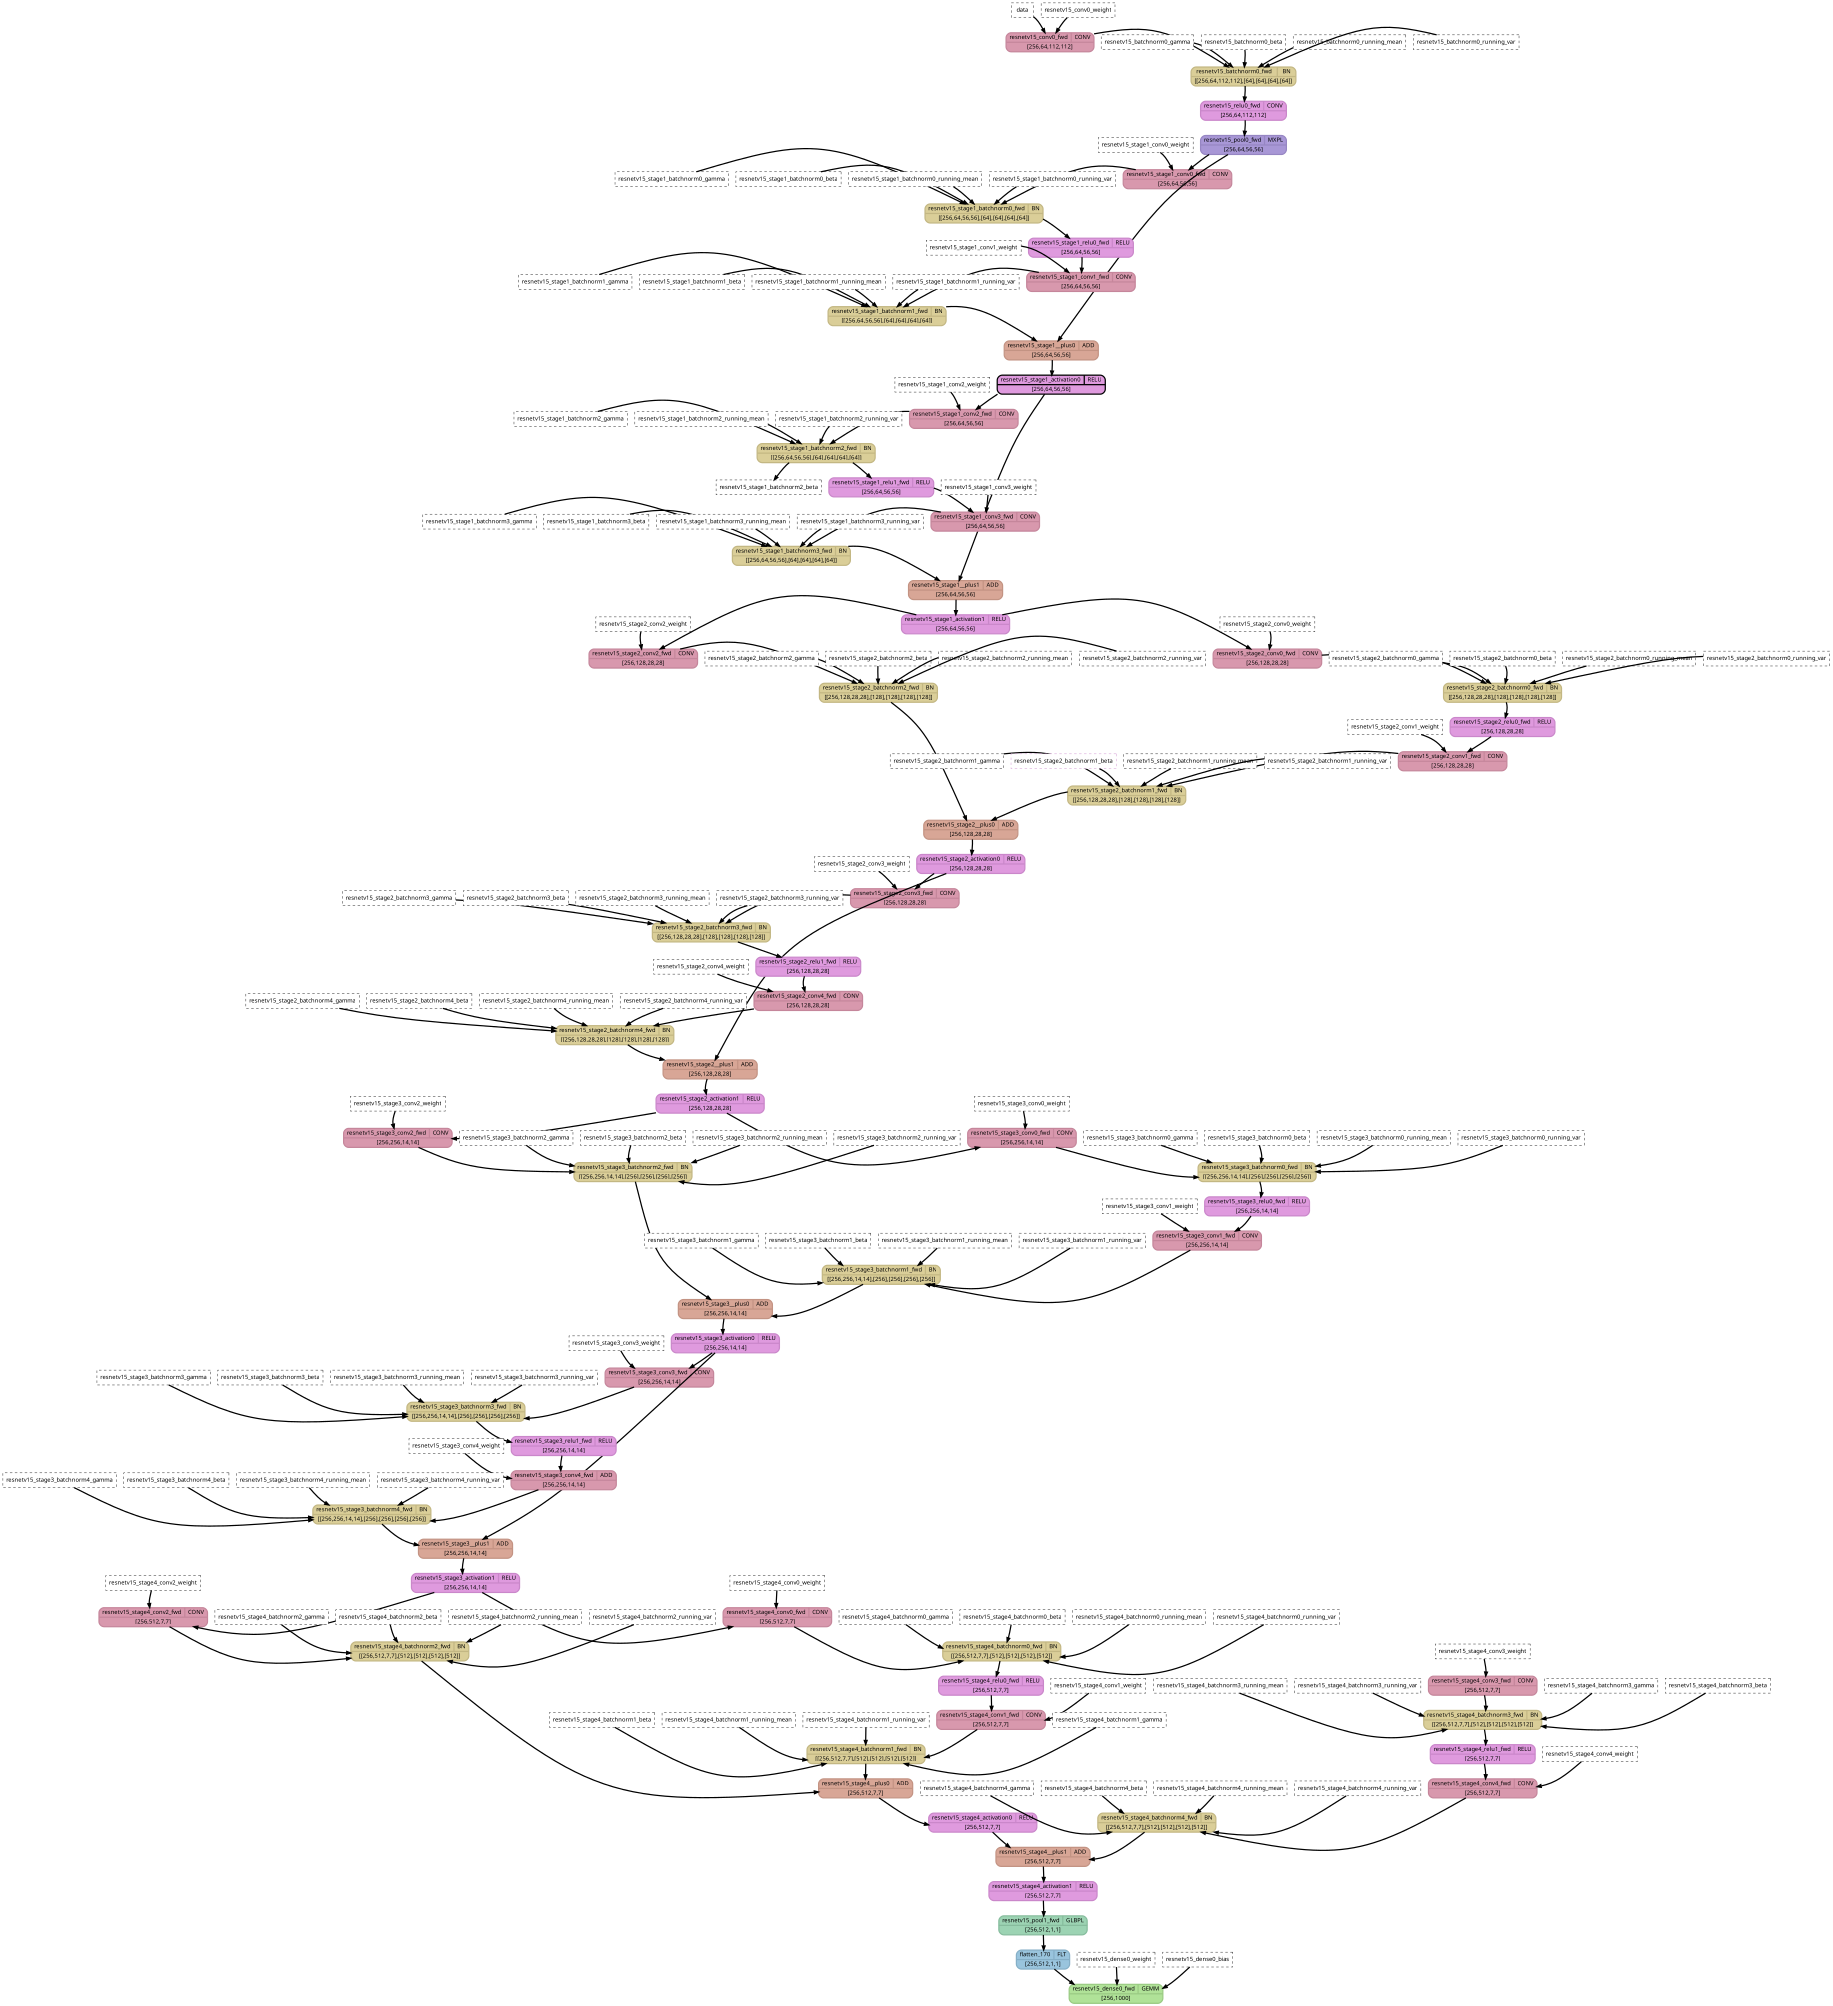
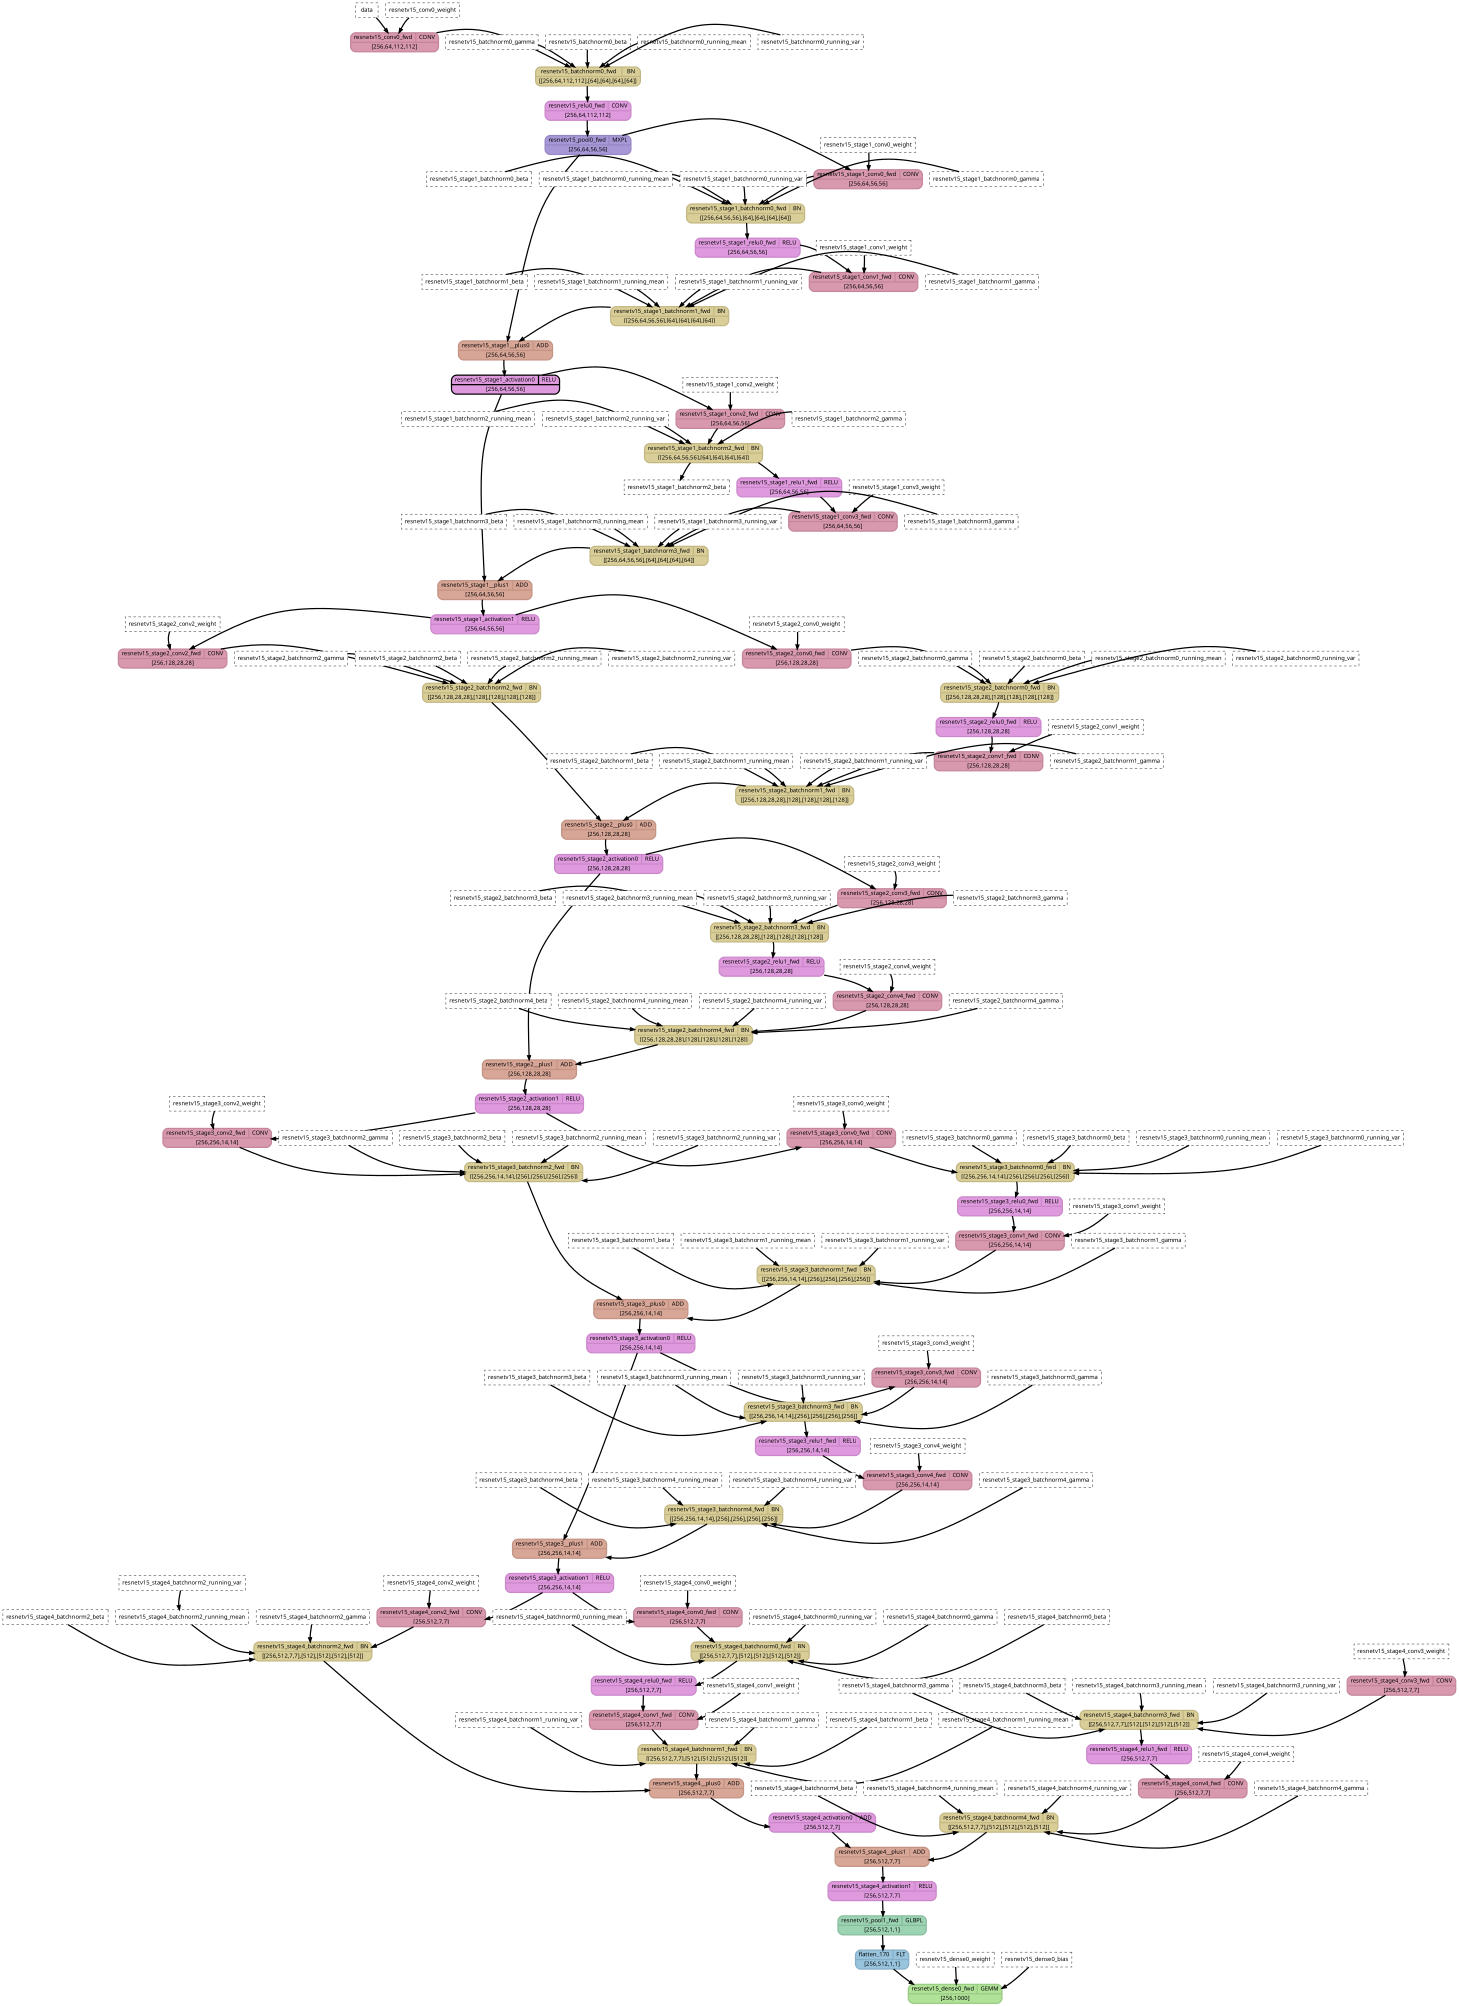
(1064, 761) -> (600, 761)
(607, 1475) -> (961, 1475)
(545, 1658) -> (179, 1598)
(1026, 1818) -> (866, 1818)
